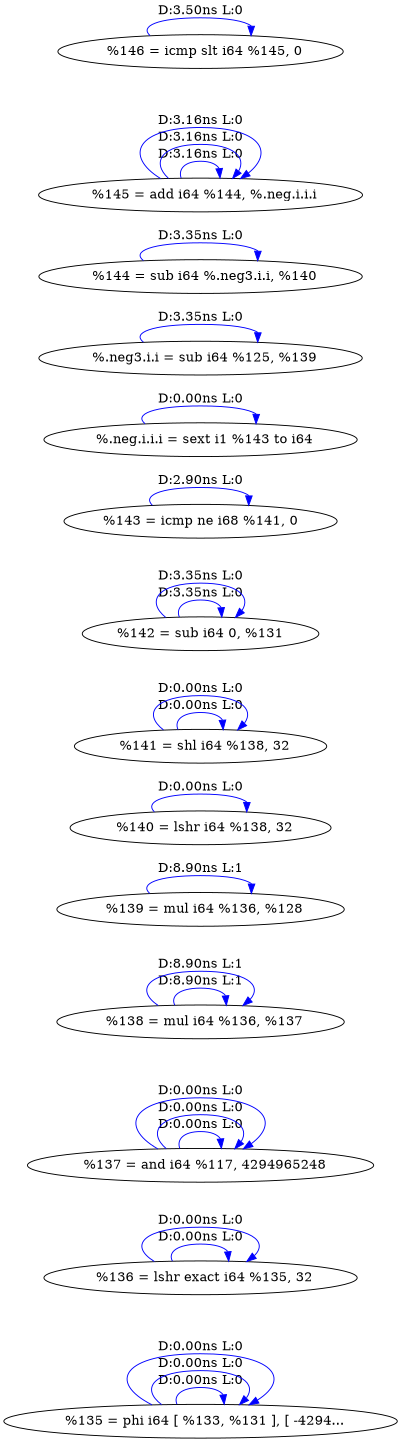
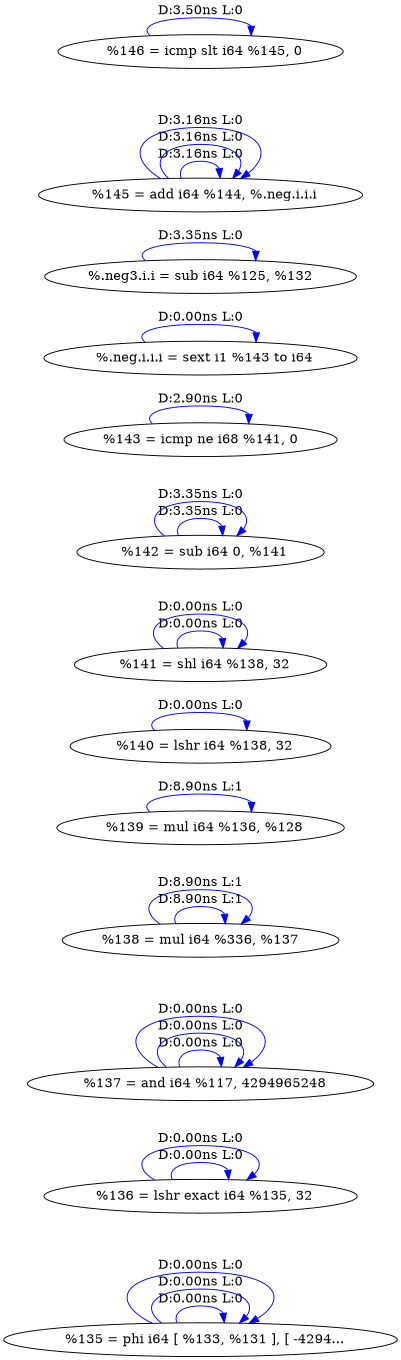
(201, 277) -> none
(201, 358) -> (201, 277)
(201, 634) -> (201, 552)
(201, 1022) -> (201, 940)
